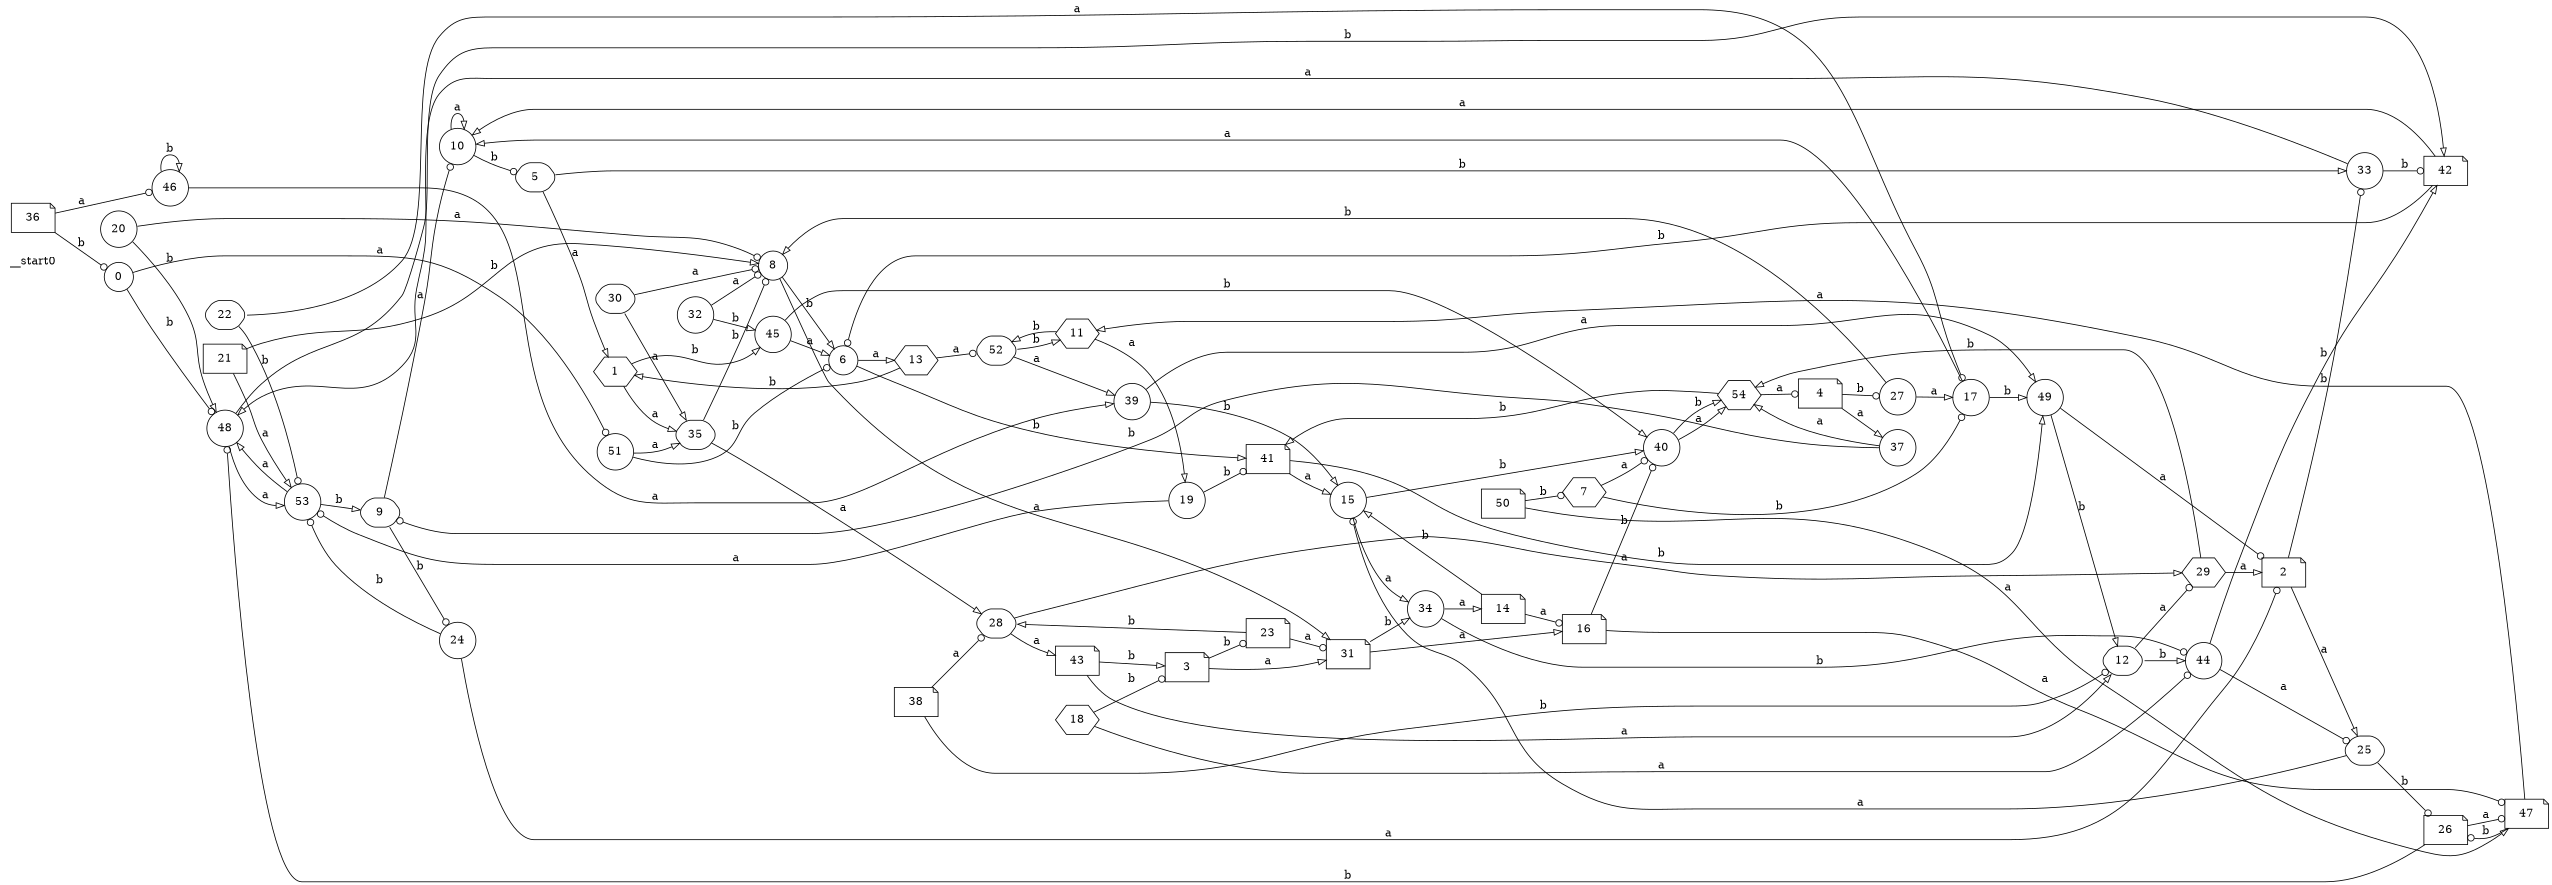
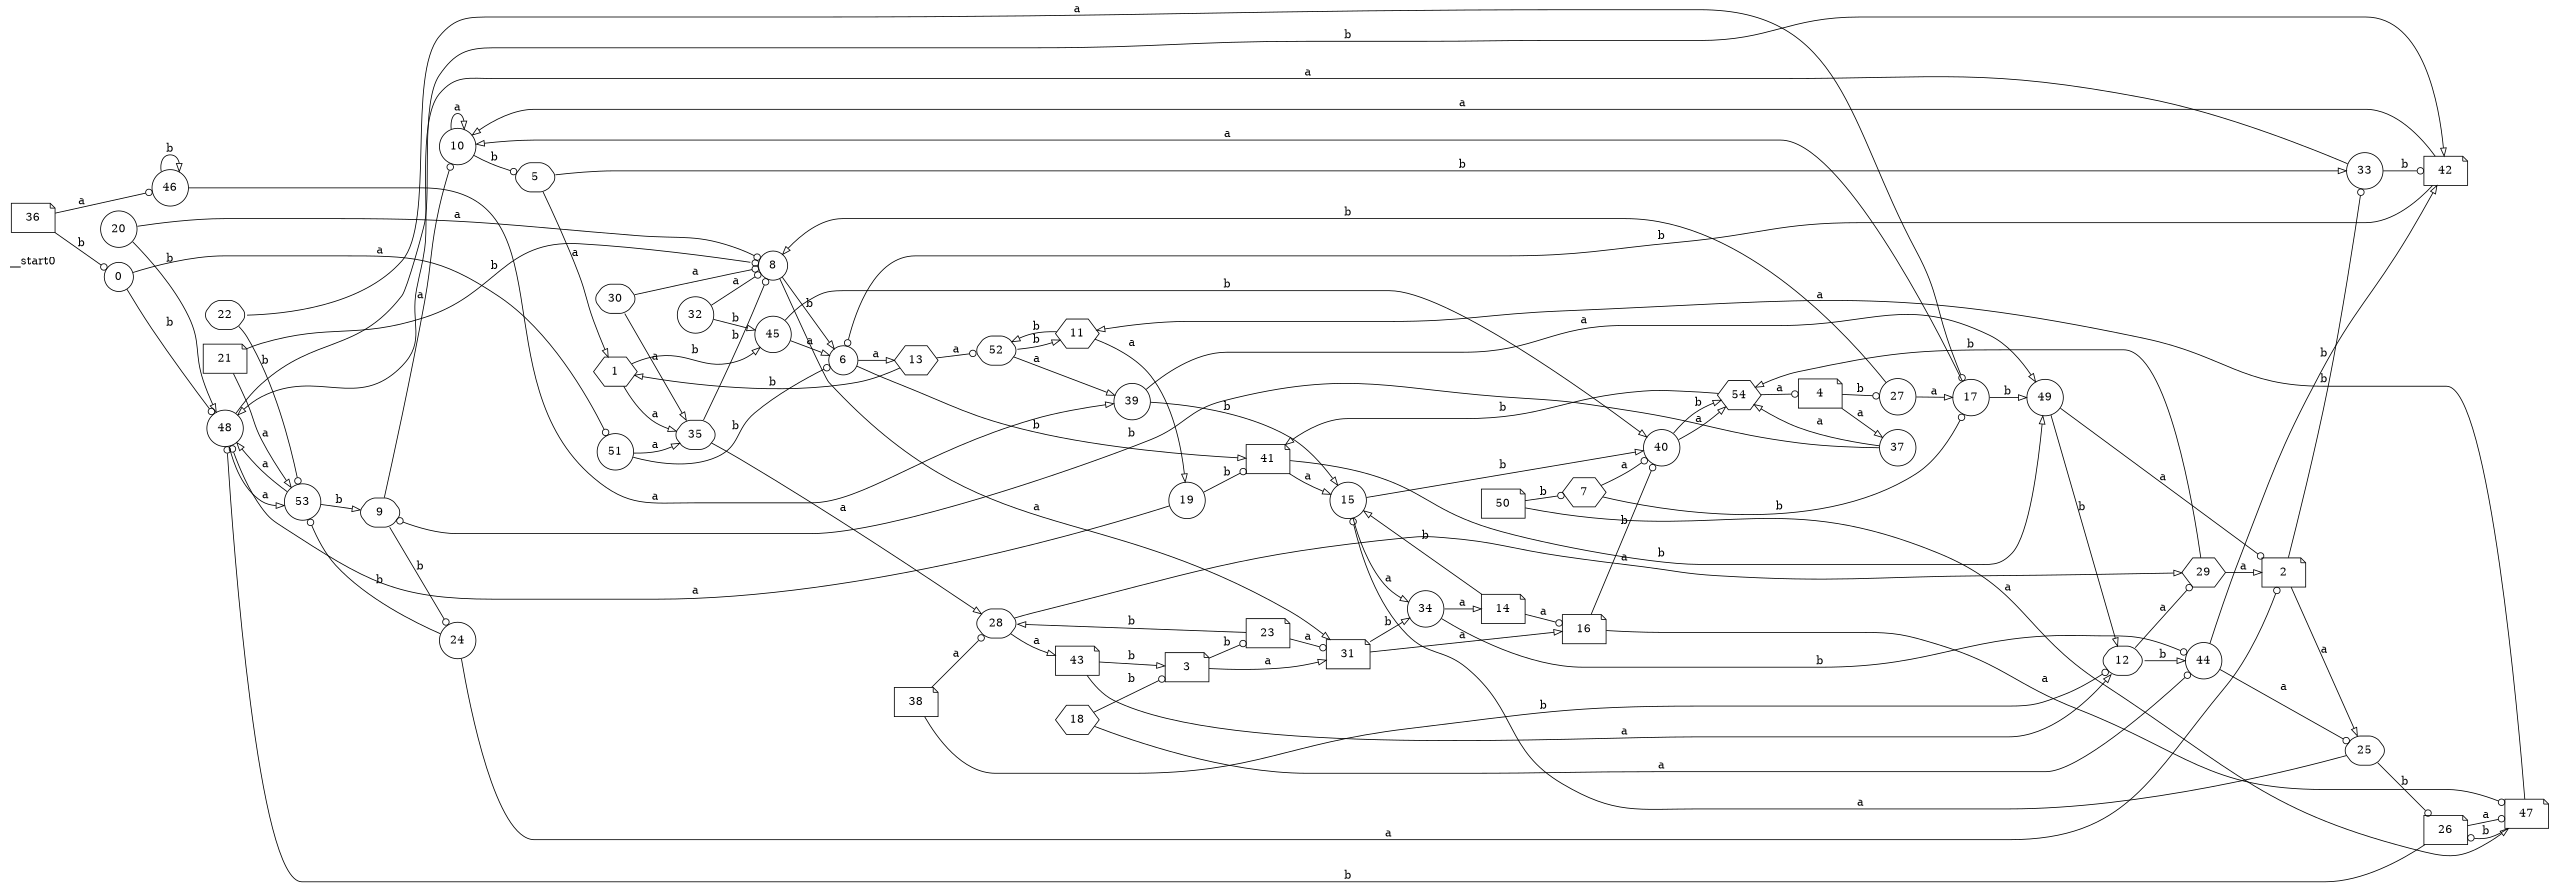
(495, 275) -> (495, 275)
(745, 564) -> (677, 598)
